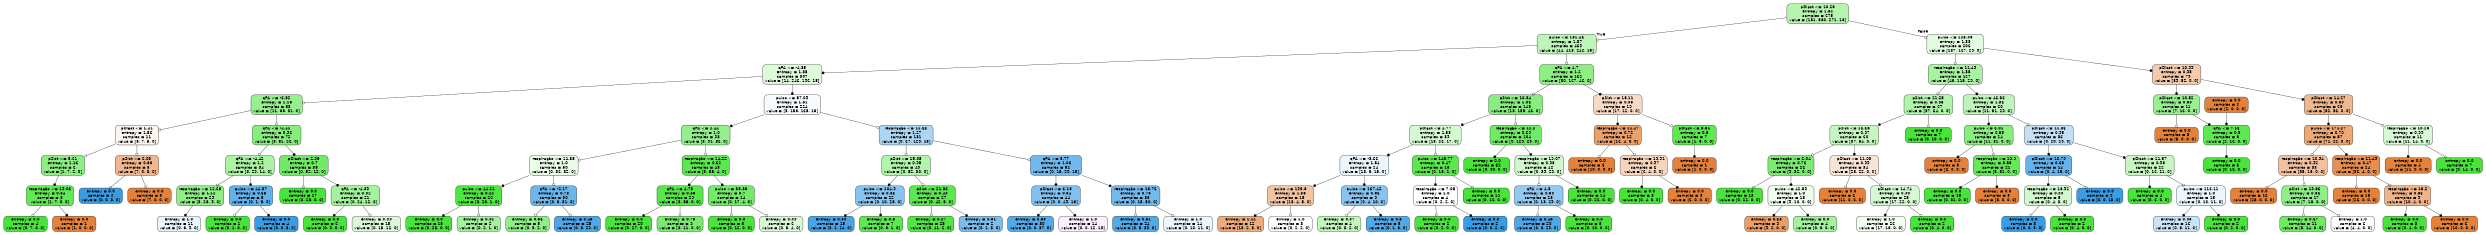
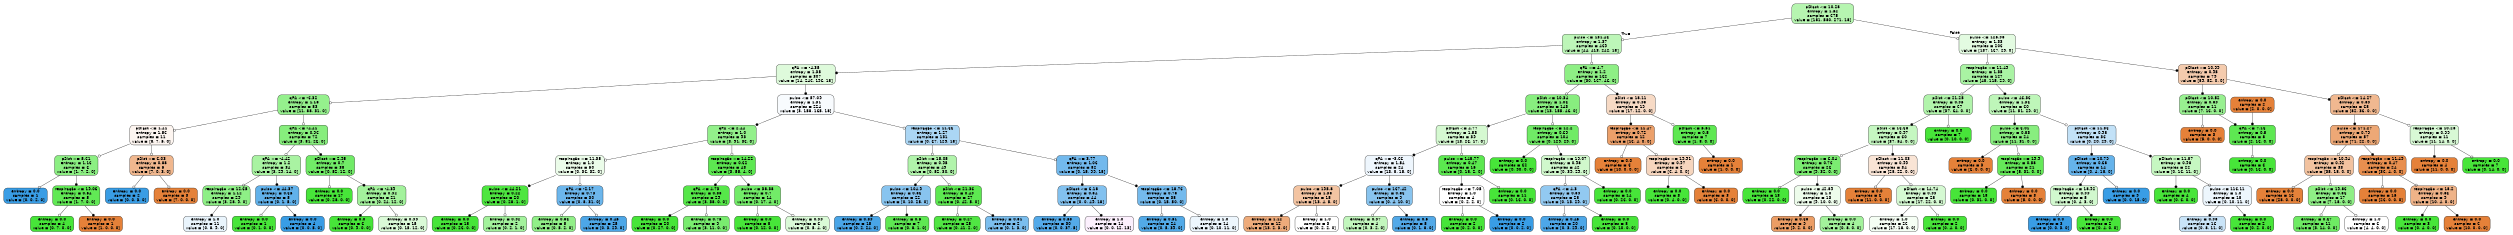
(2226, 150) -> (2252, 150)
none -> (26, 196)
